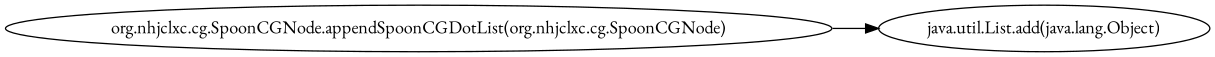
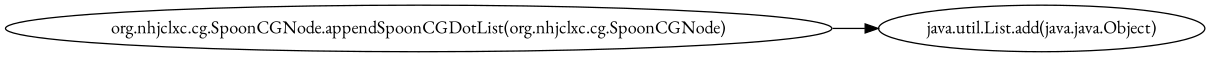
(1044, 28) -> (1042, 28)
